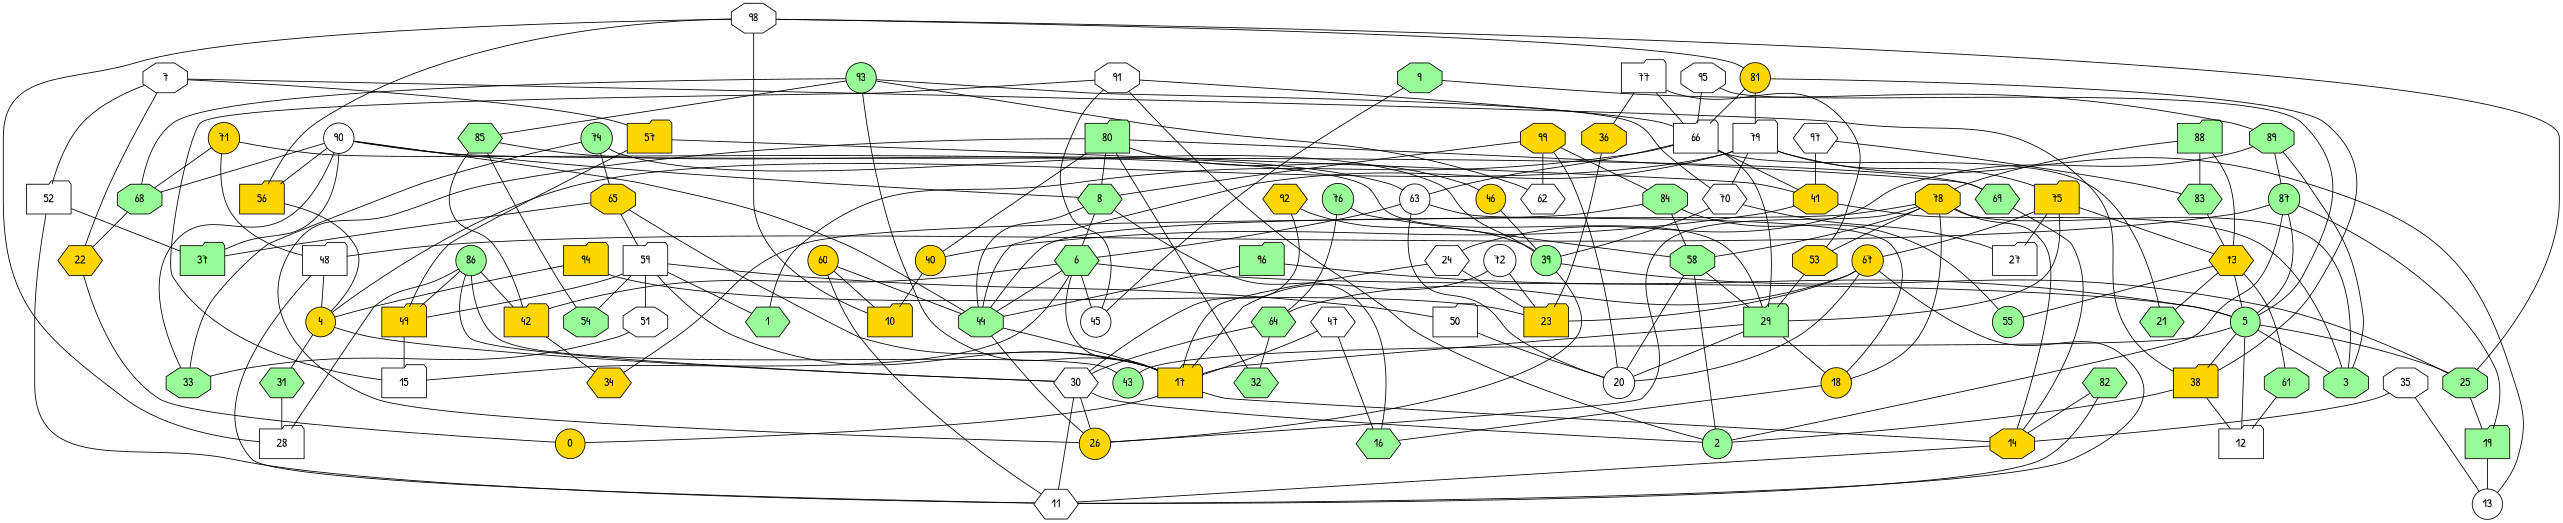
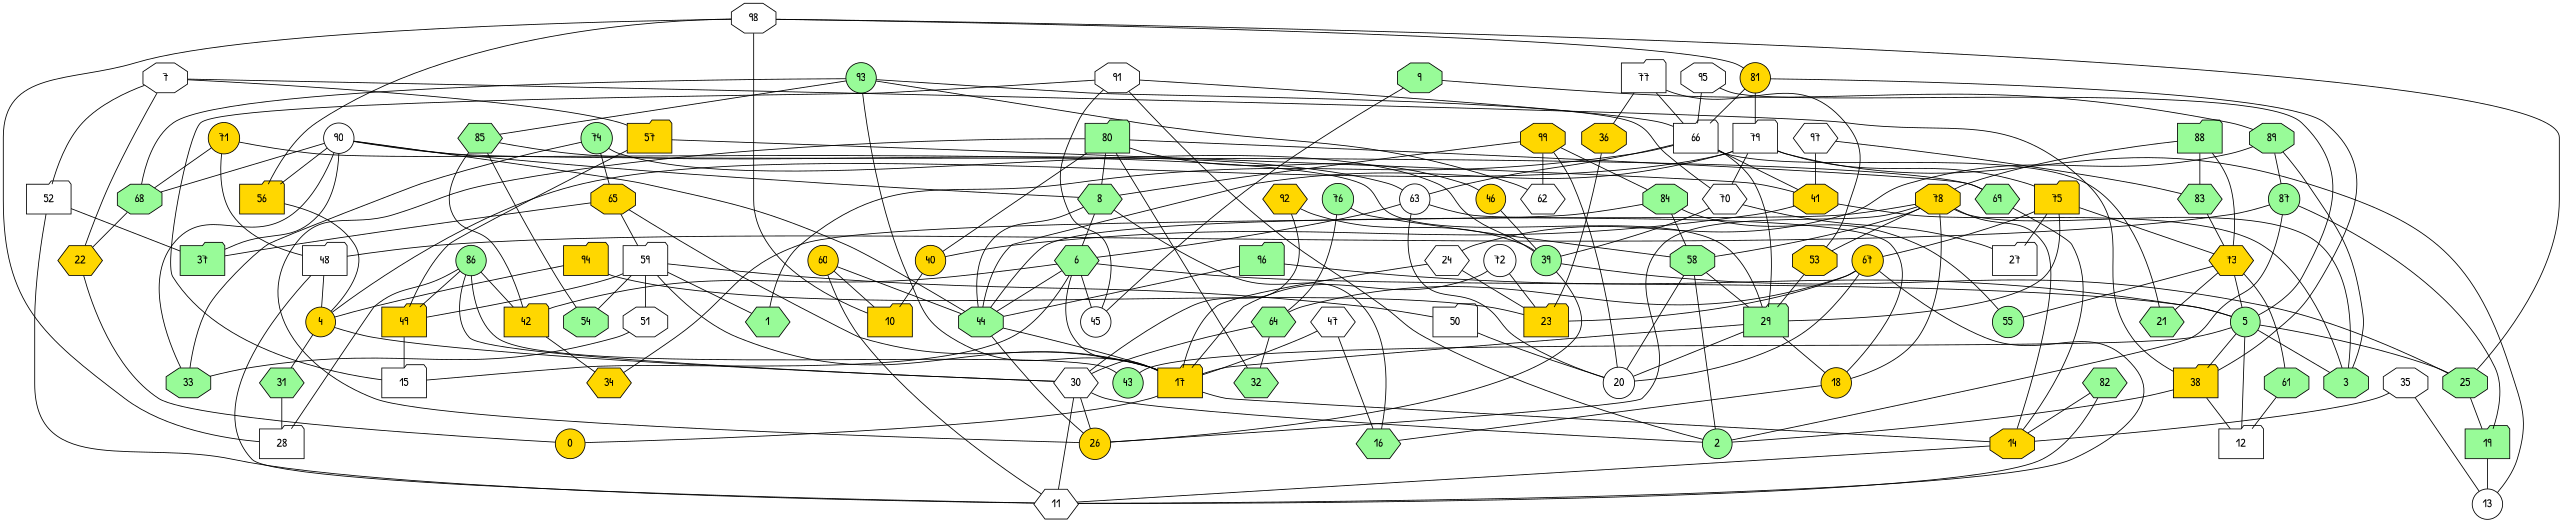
(2292, 264) -> none
